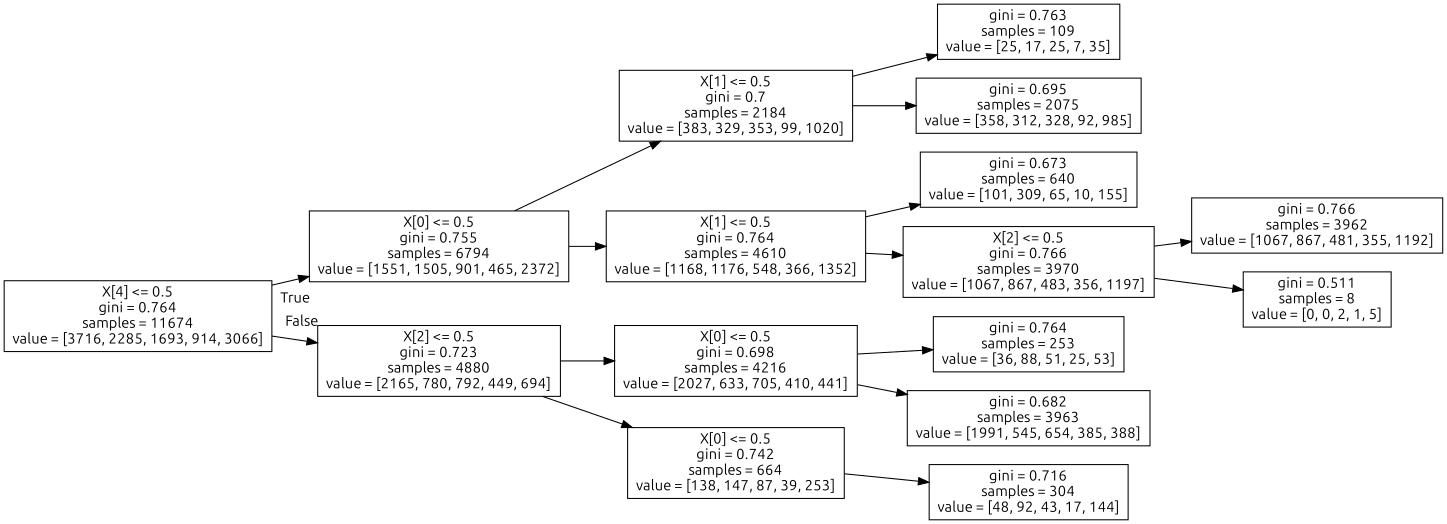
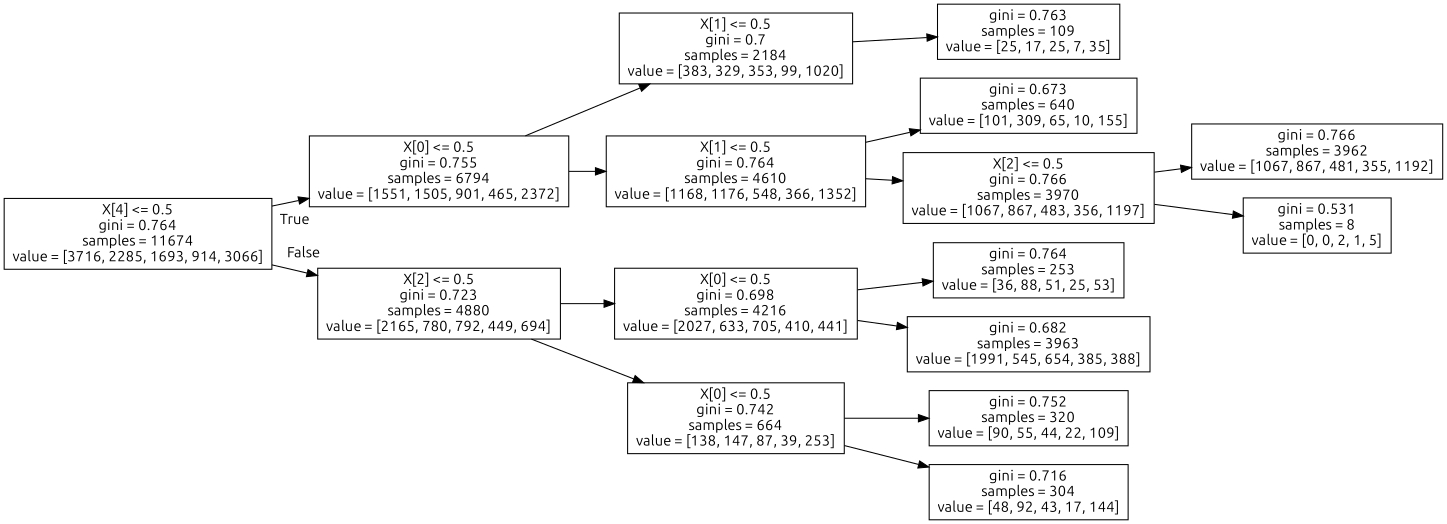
(1029, 106) -> none
(1317, 299) -> (1317, 226)
none -> (1029, 418)
